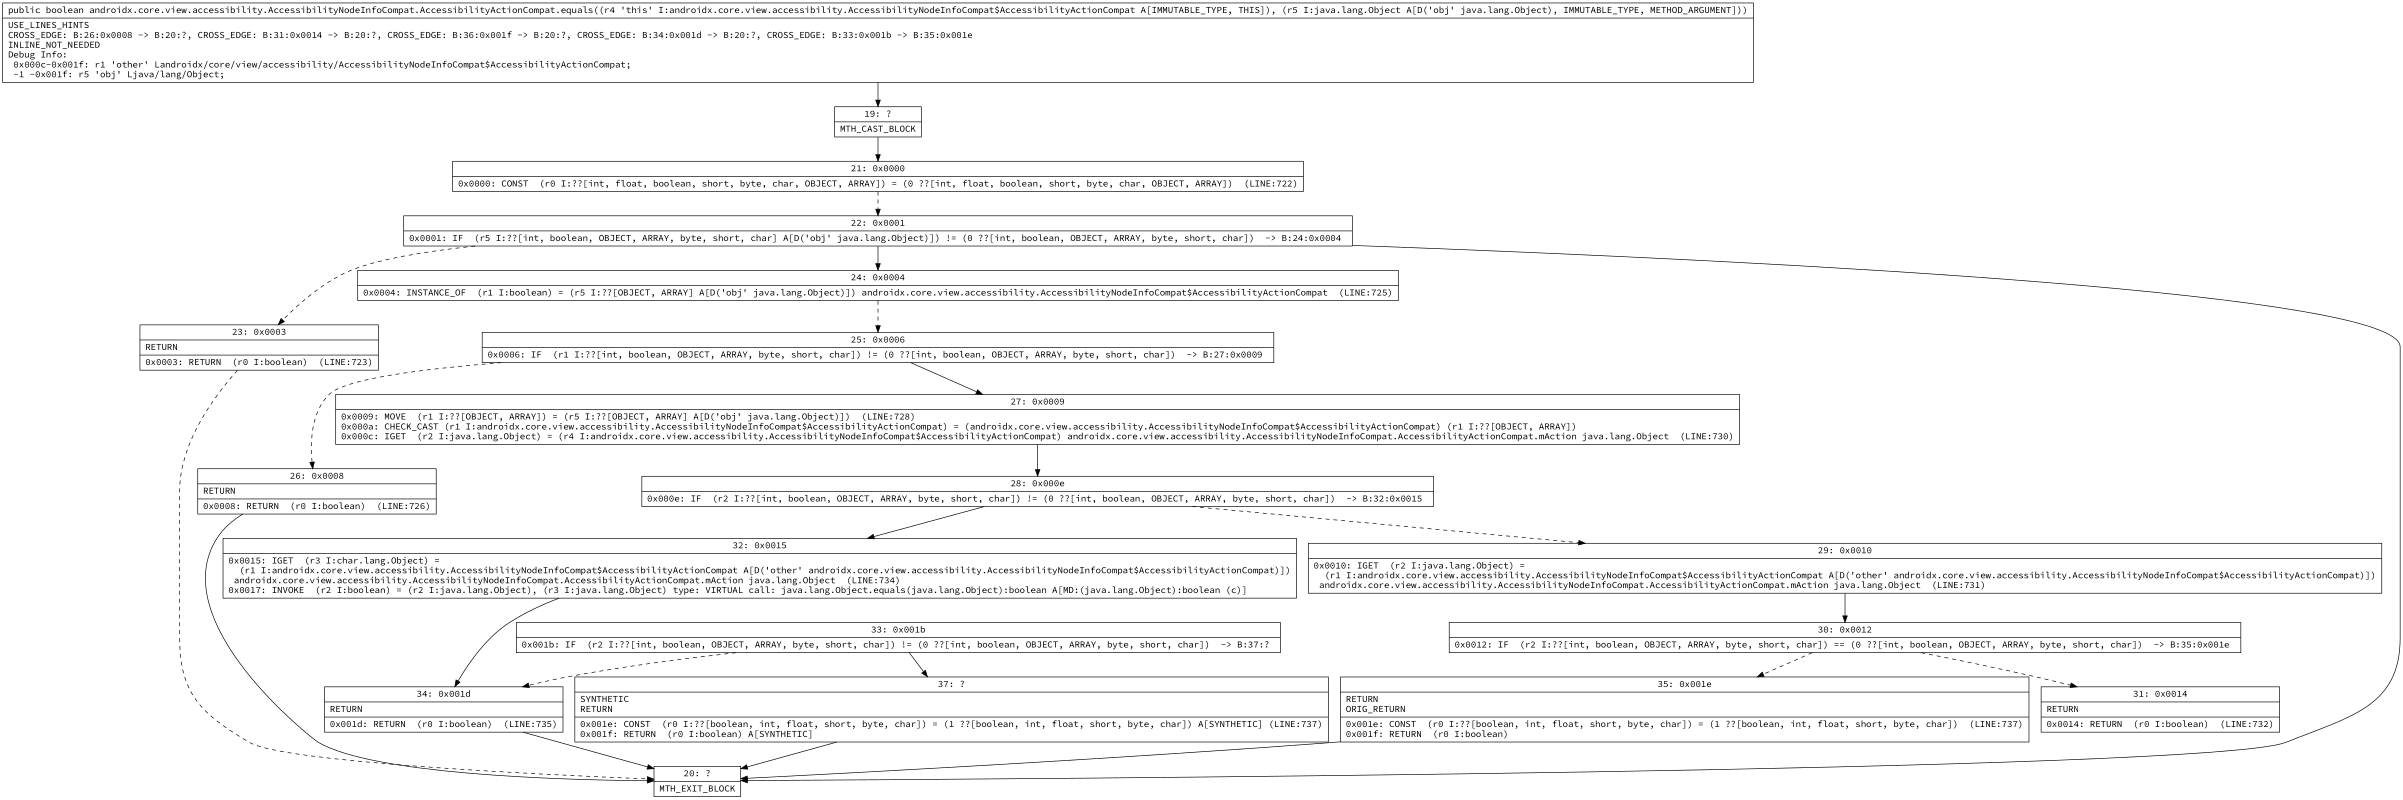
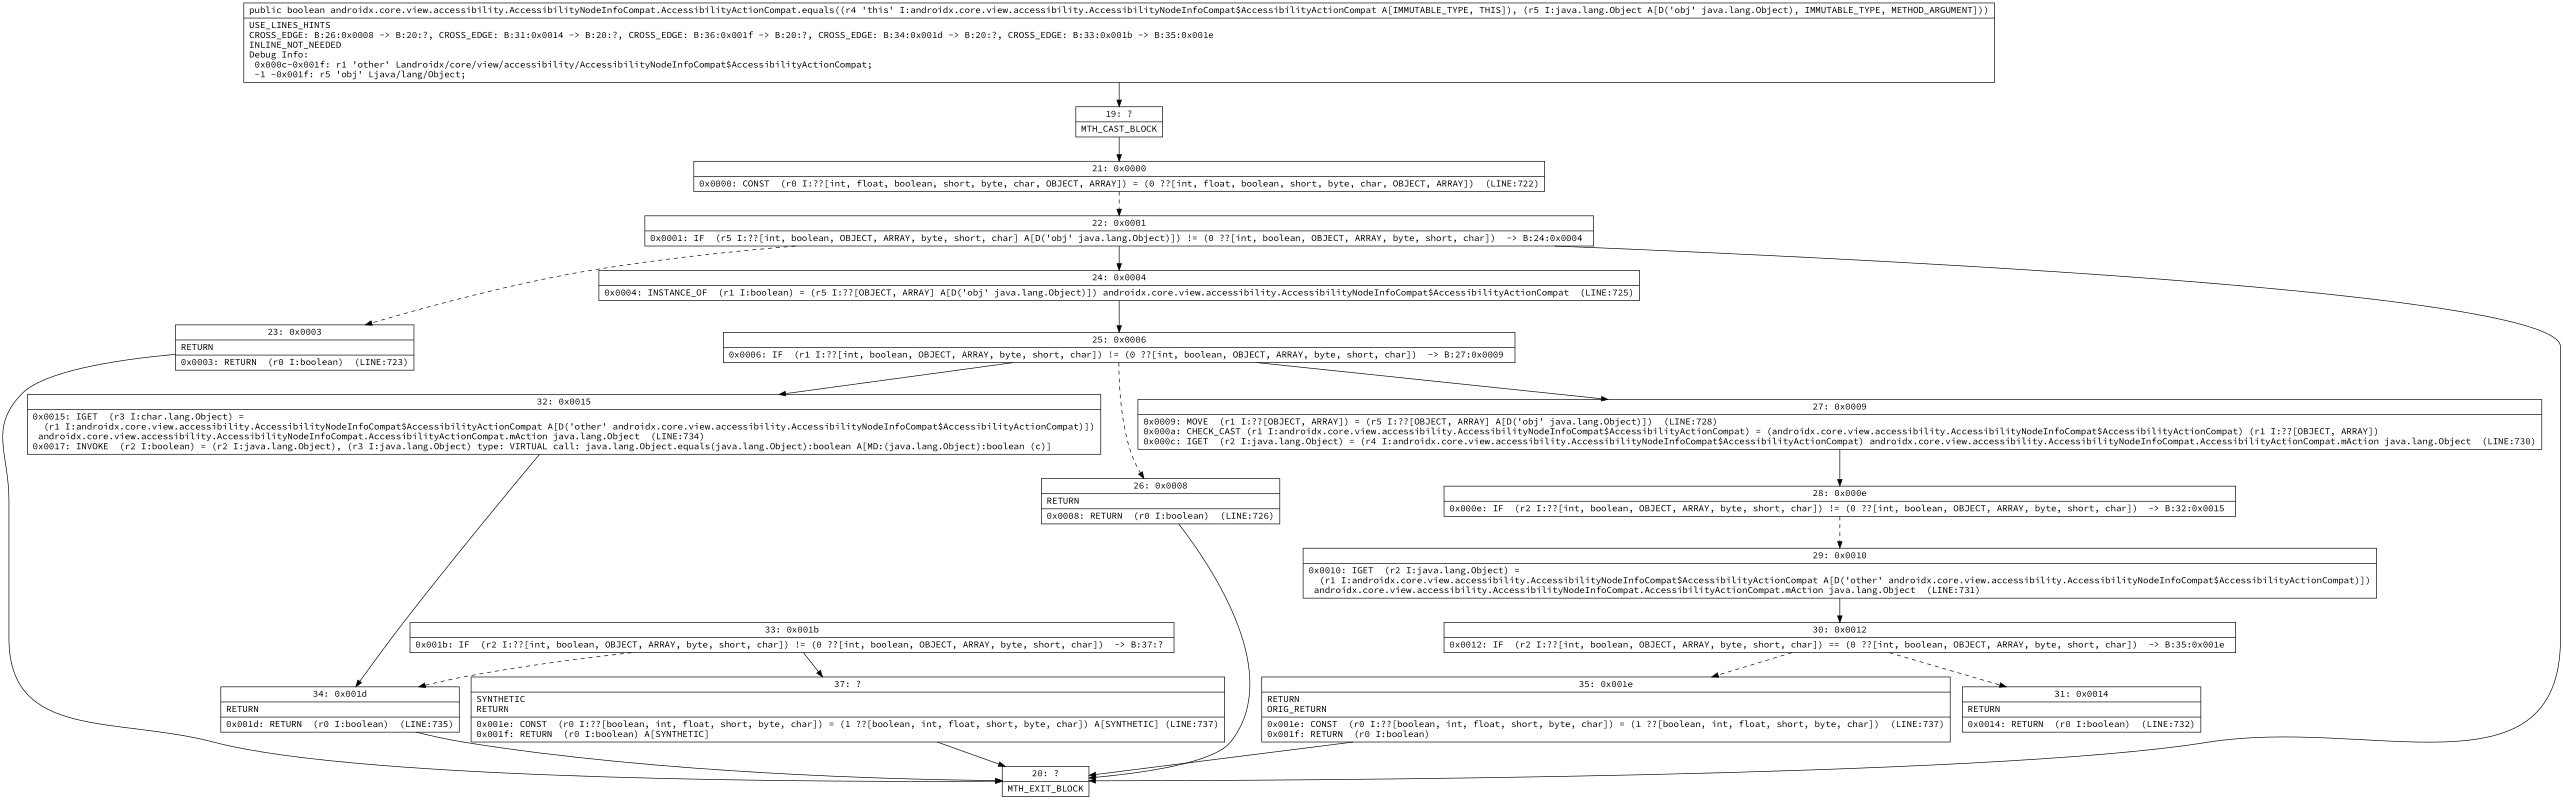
(878, 313) -> (1119, 313)
(929, 522) -> (899, 378)
(242, 738) -> (272, 753)
